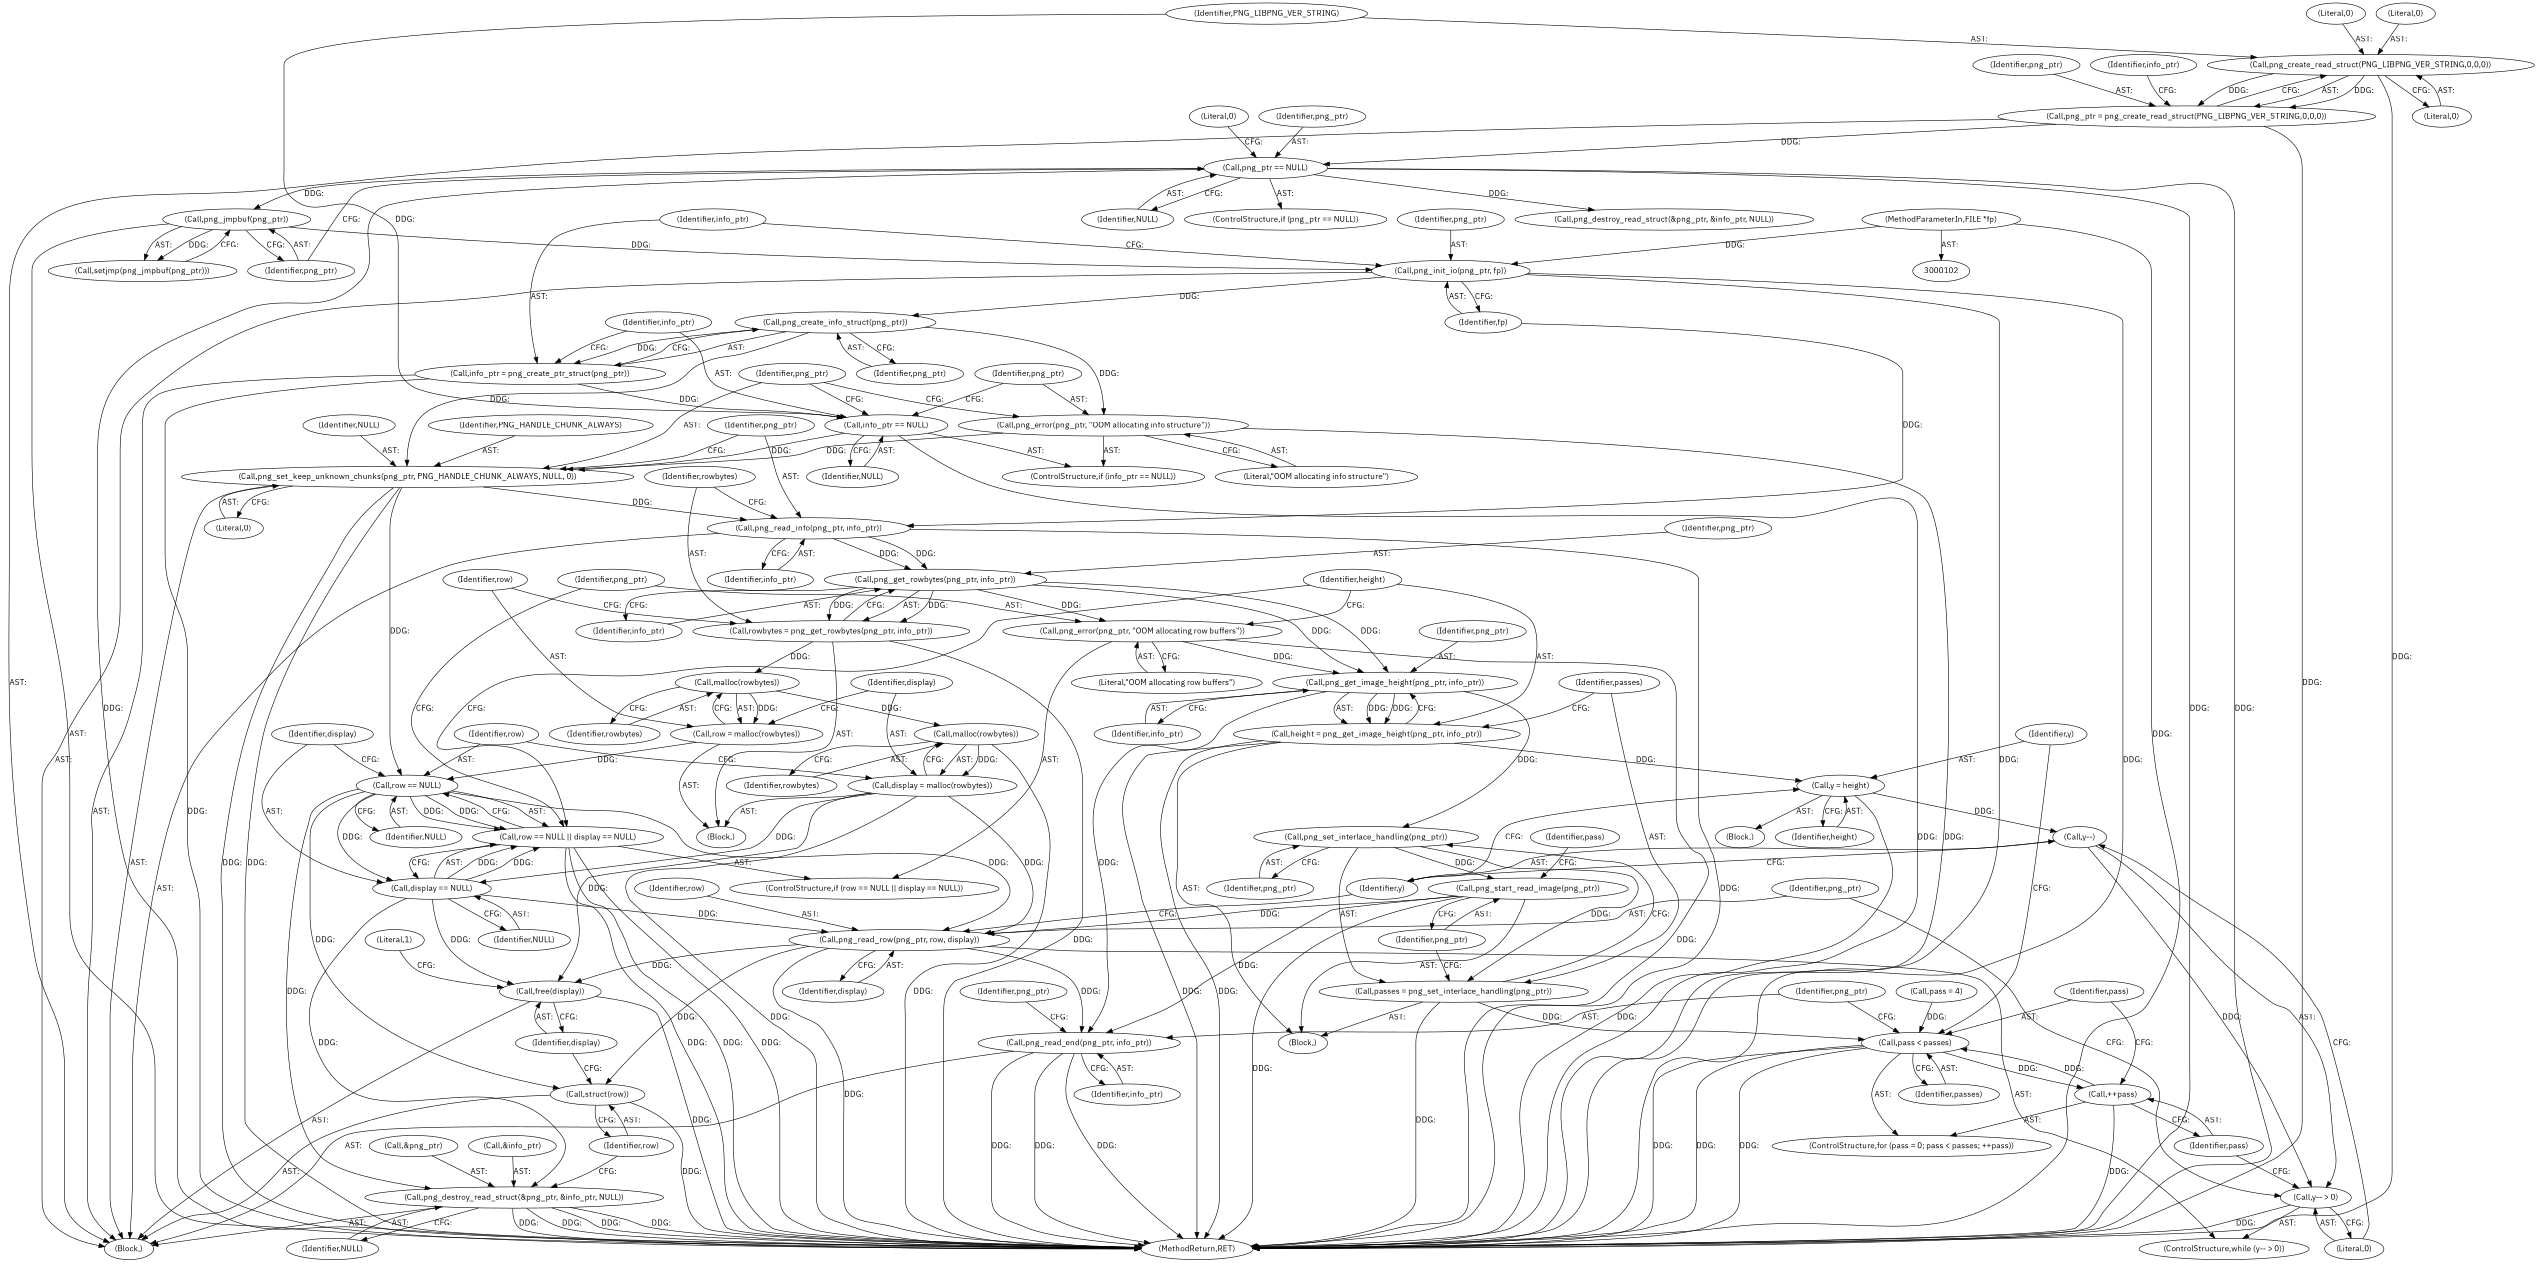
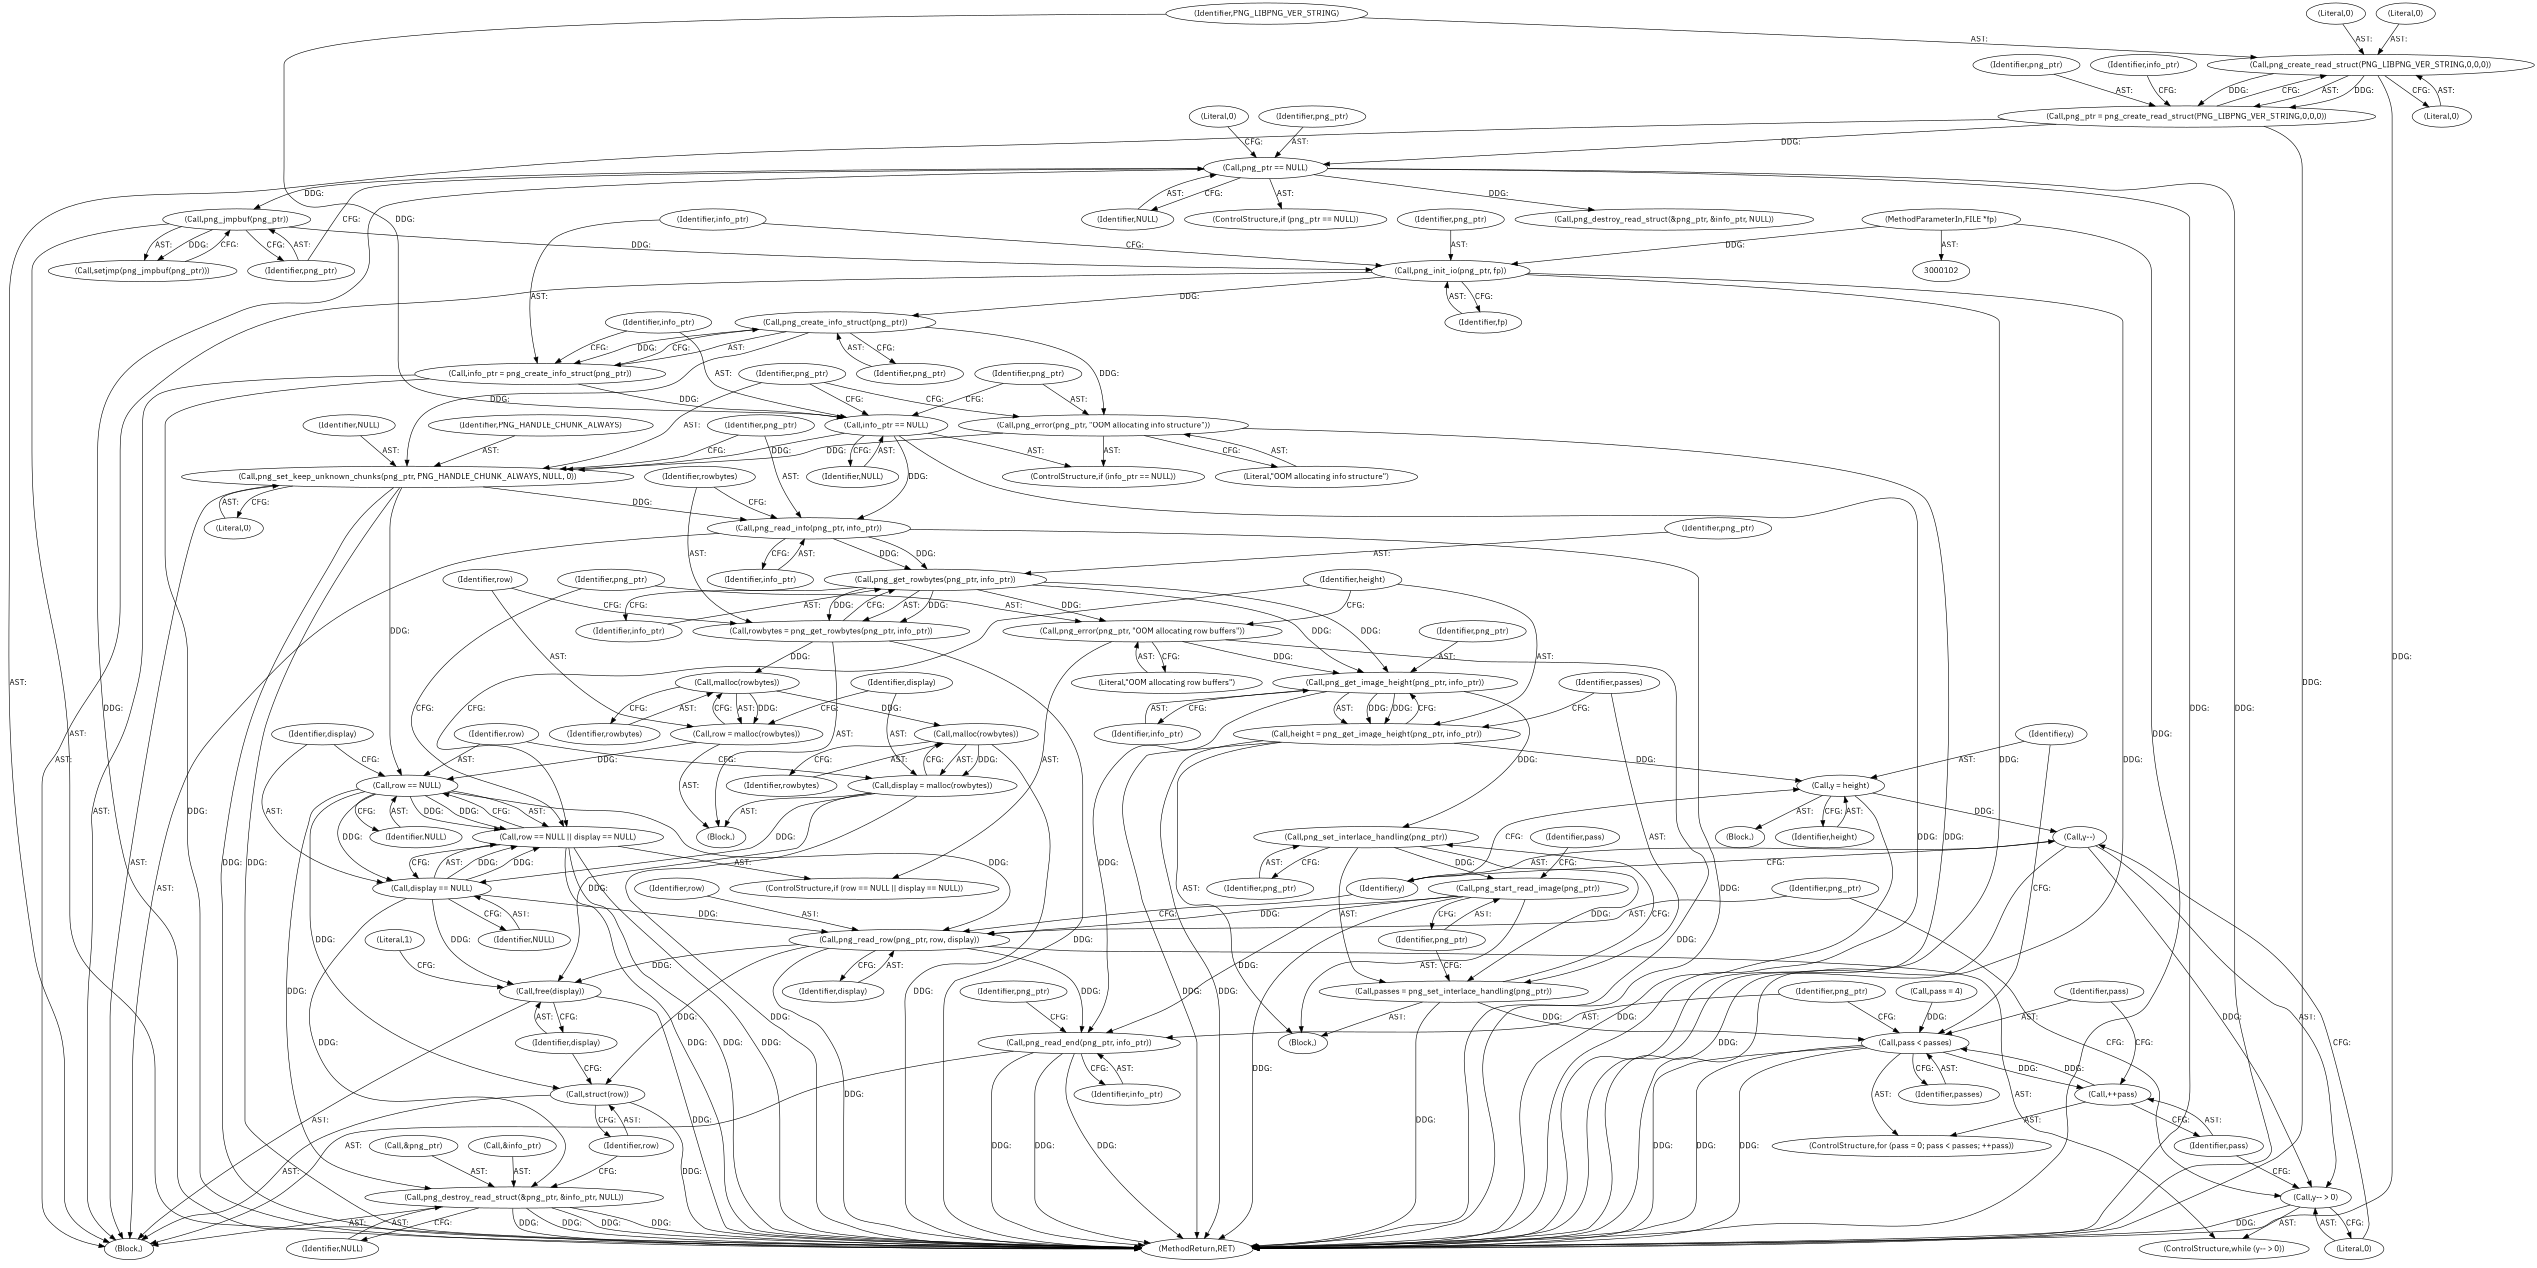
(540, 374) -> (540, 374)
(1656, 502) -> (905, 486)
(1021, 862) -> none
(1734, 1242) -> (1621, 1071)
